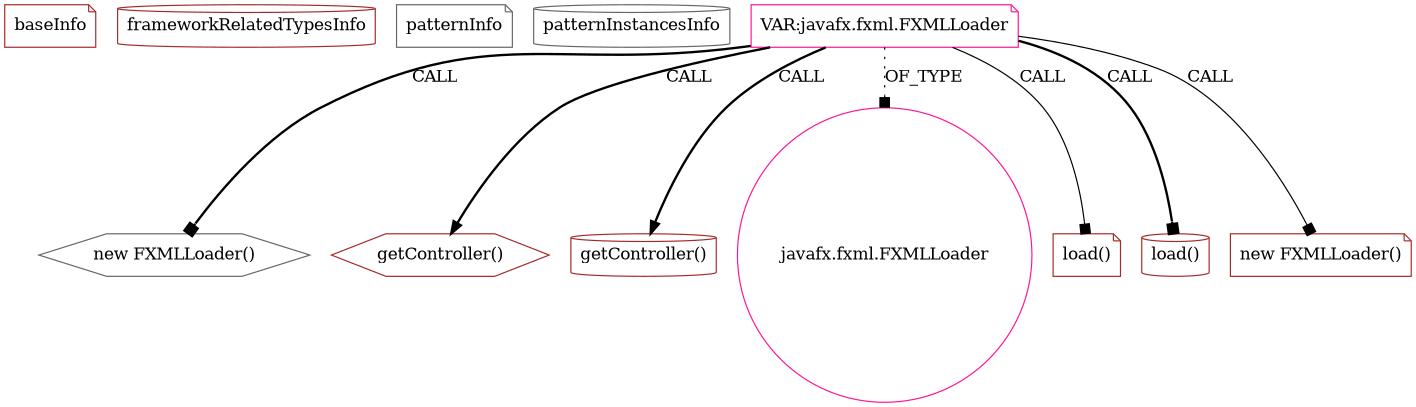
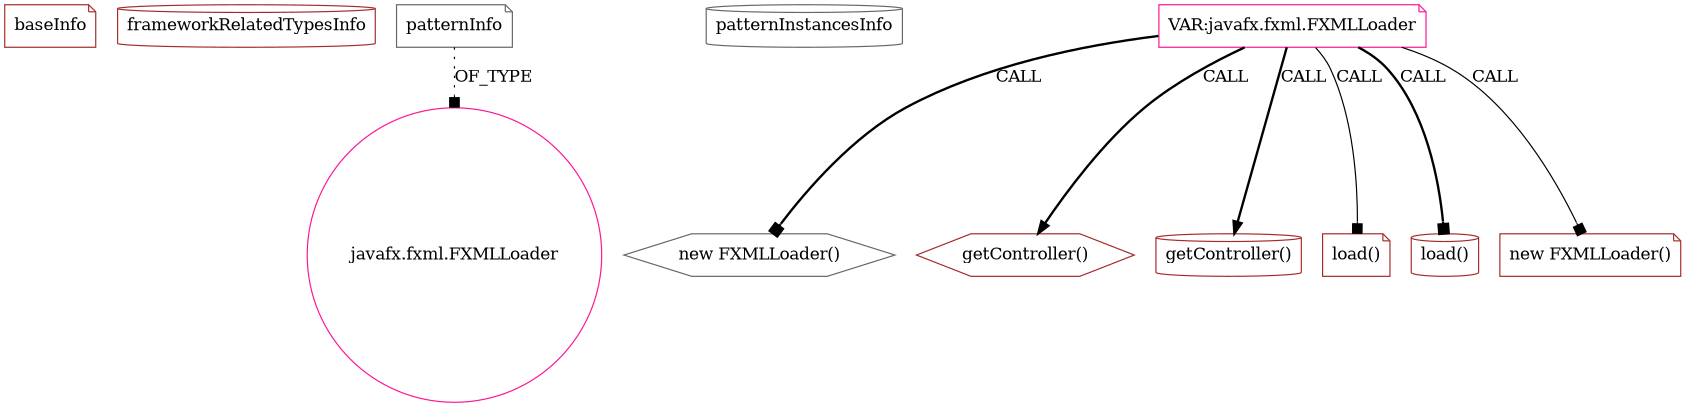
(885, 71) -> (454, 71)
